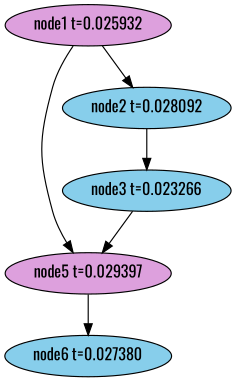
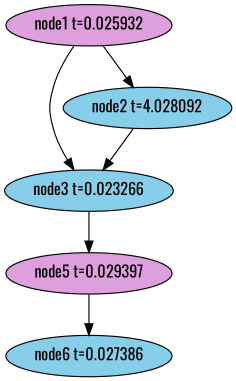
(147, 108) -> (148, 108)
(42, 144) -> (50, 102)
(88, 356) -> (89, 356)
